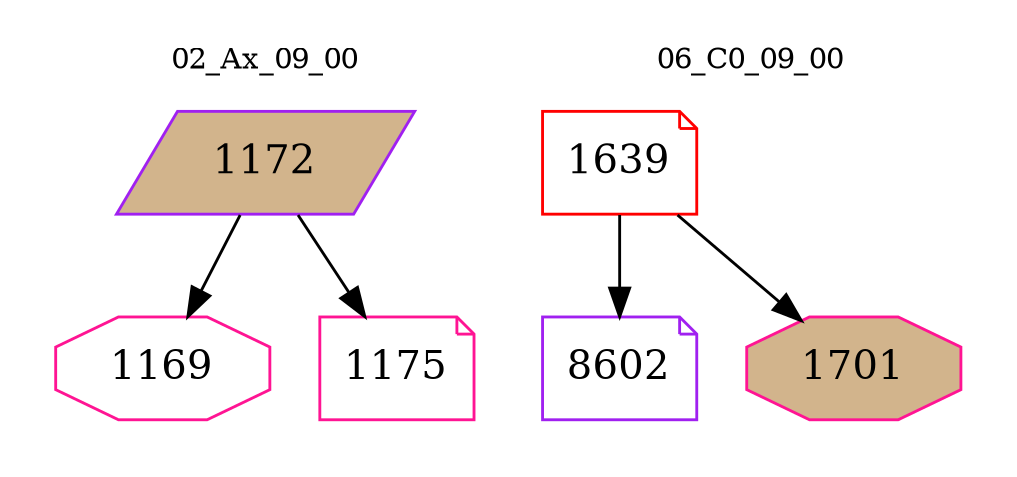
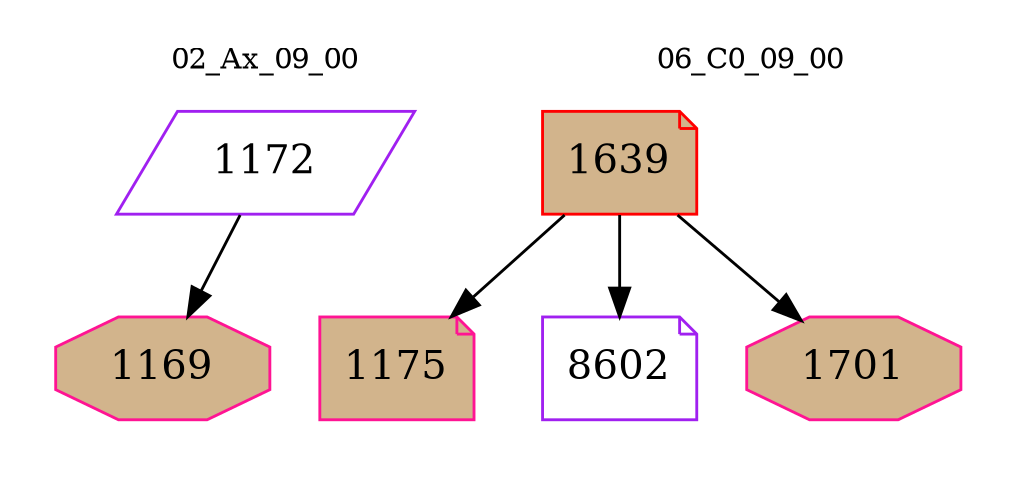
(266, 163) -> (266, 163)
(620, 163) -> (620, 163)
(323, 254) -> (537, 240)
(163, 368) -> (163, 368)
(397, 368) -> (397, 368)
